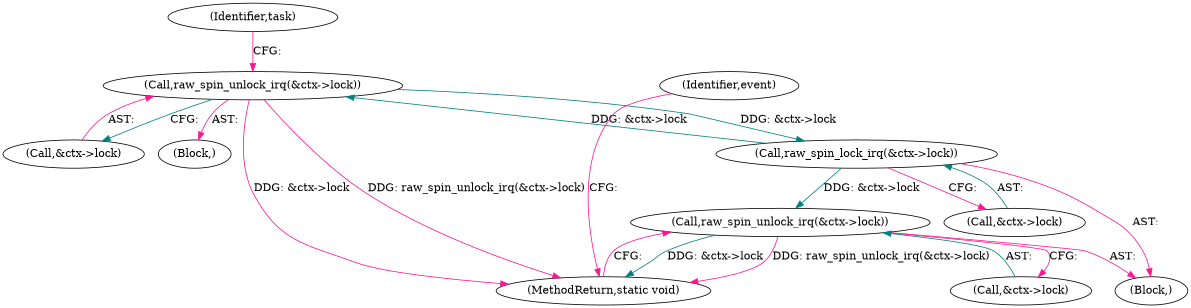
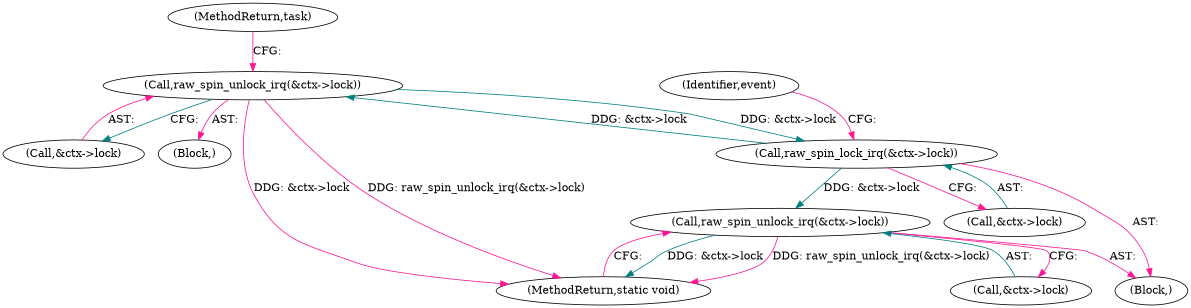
(253, 17) -> (253, 17)
(593, 158) -> (827, 105)
